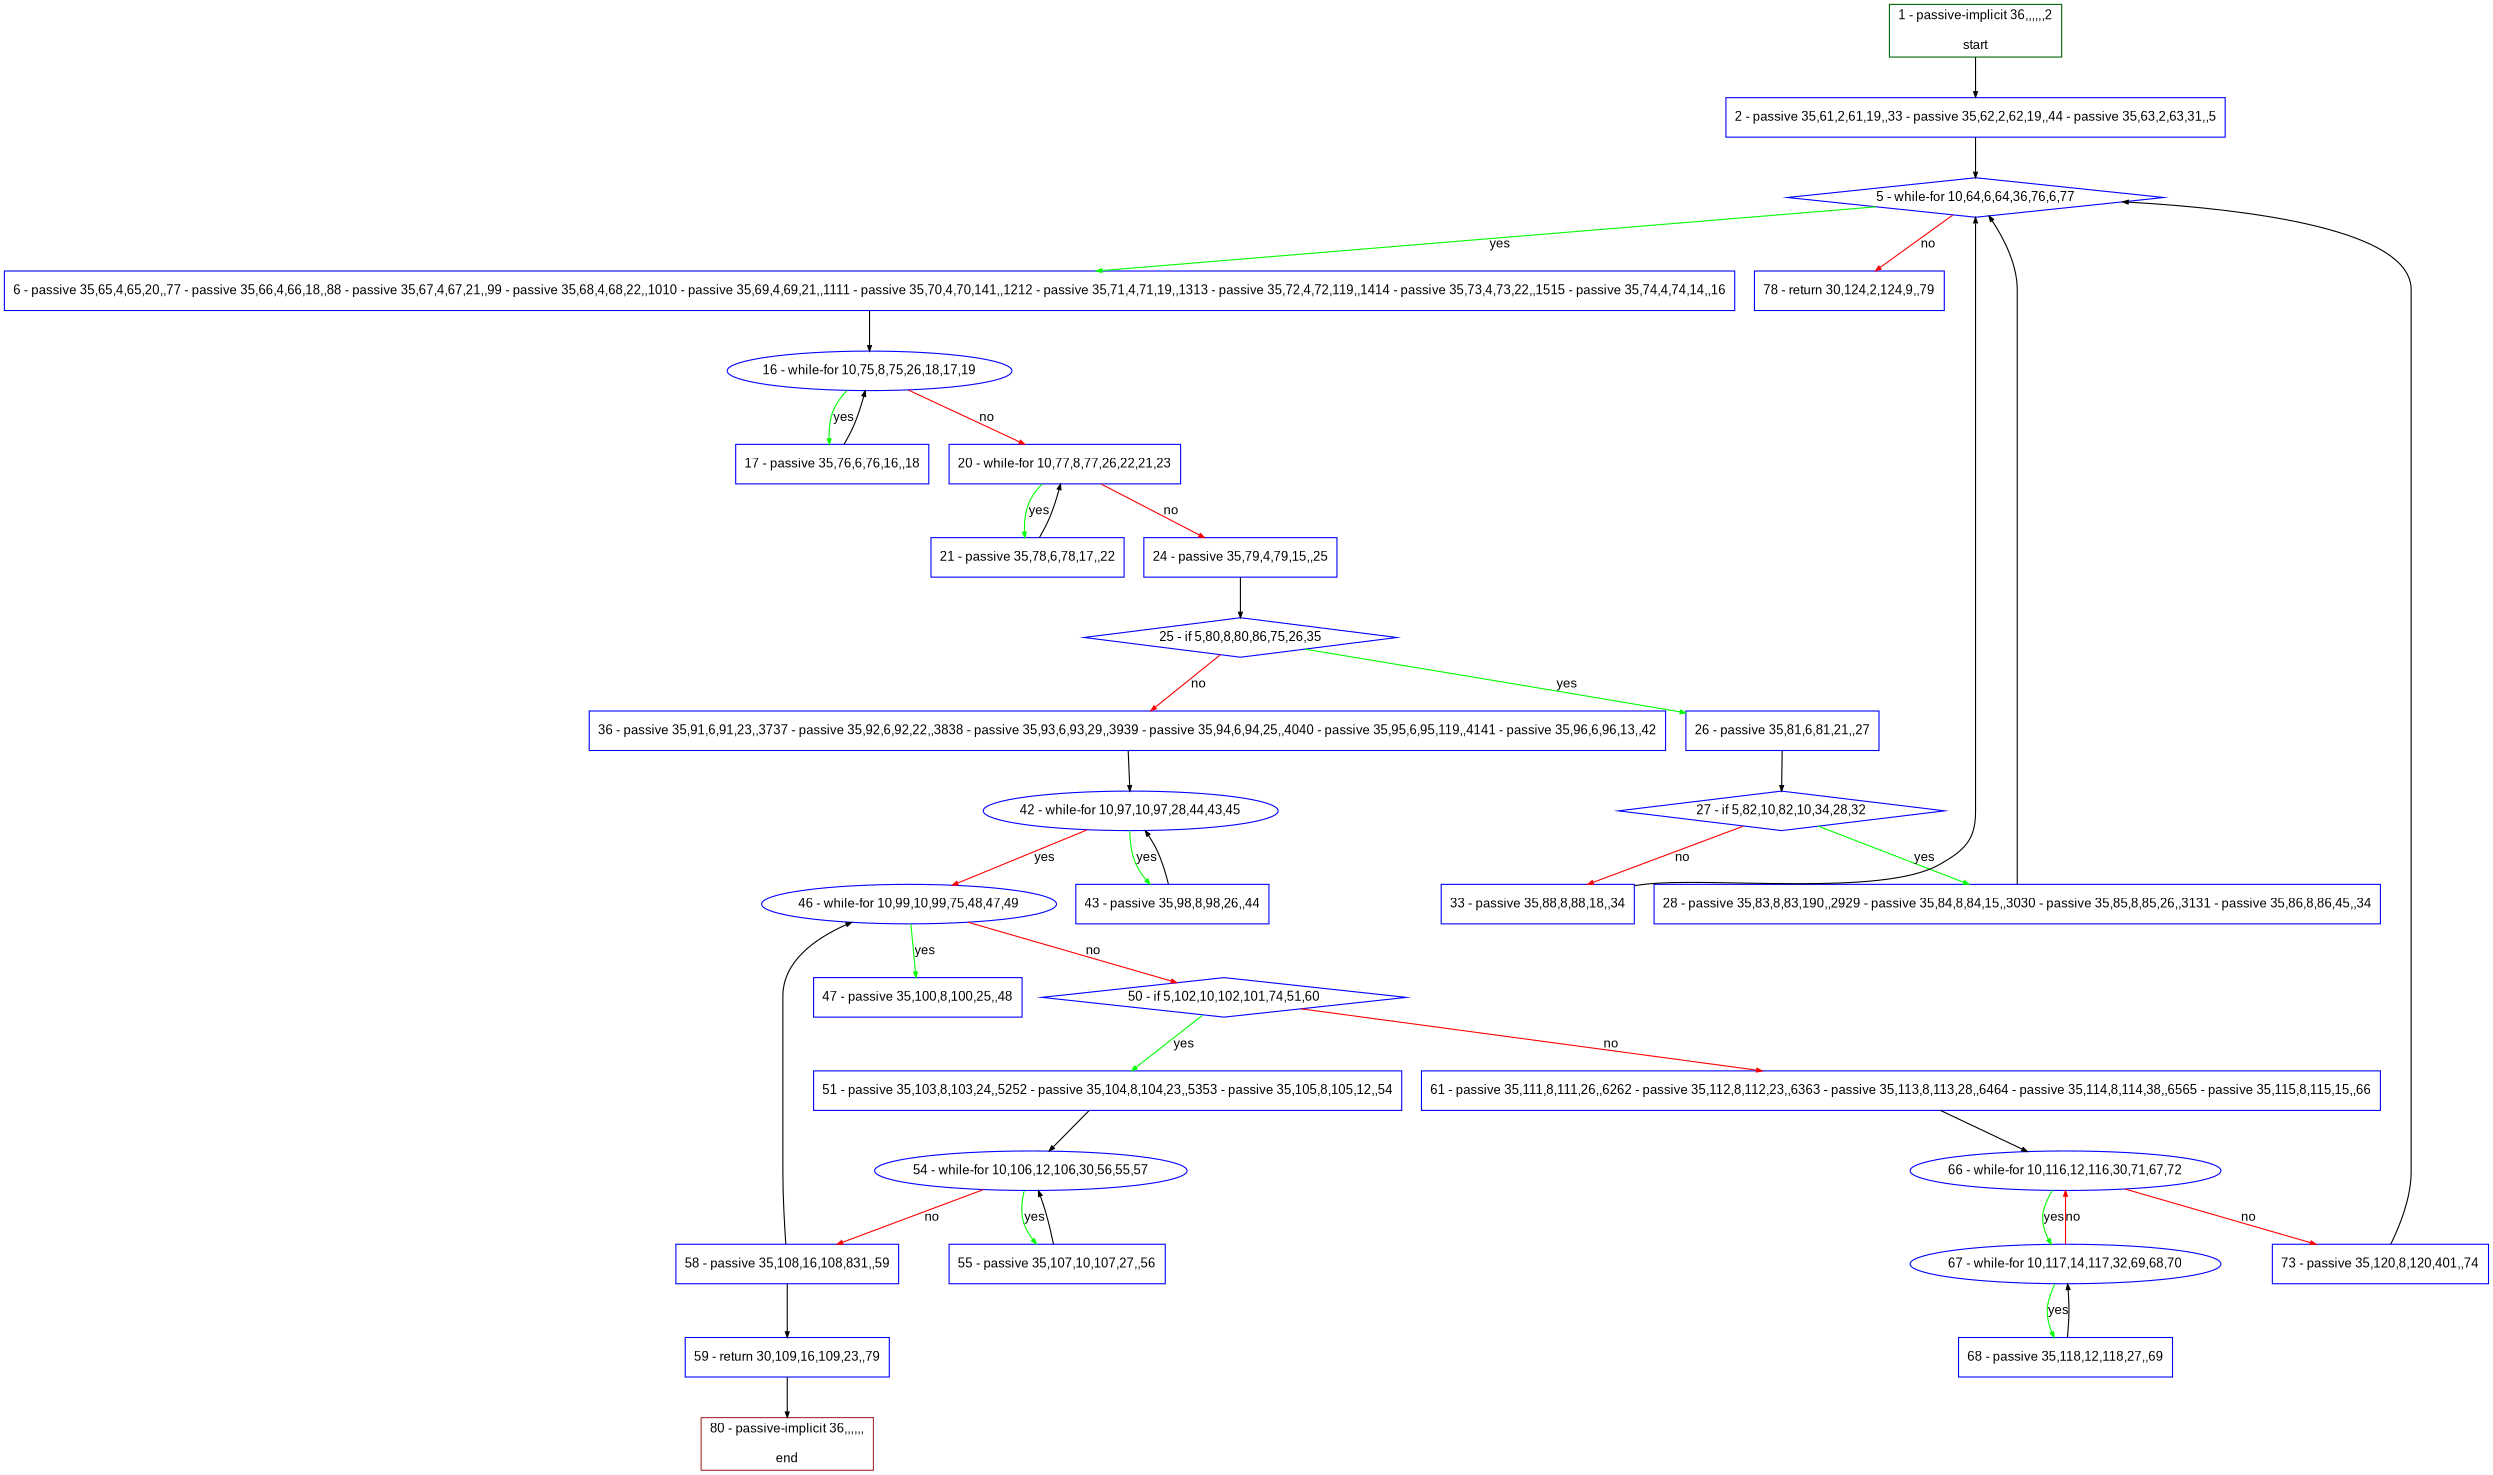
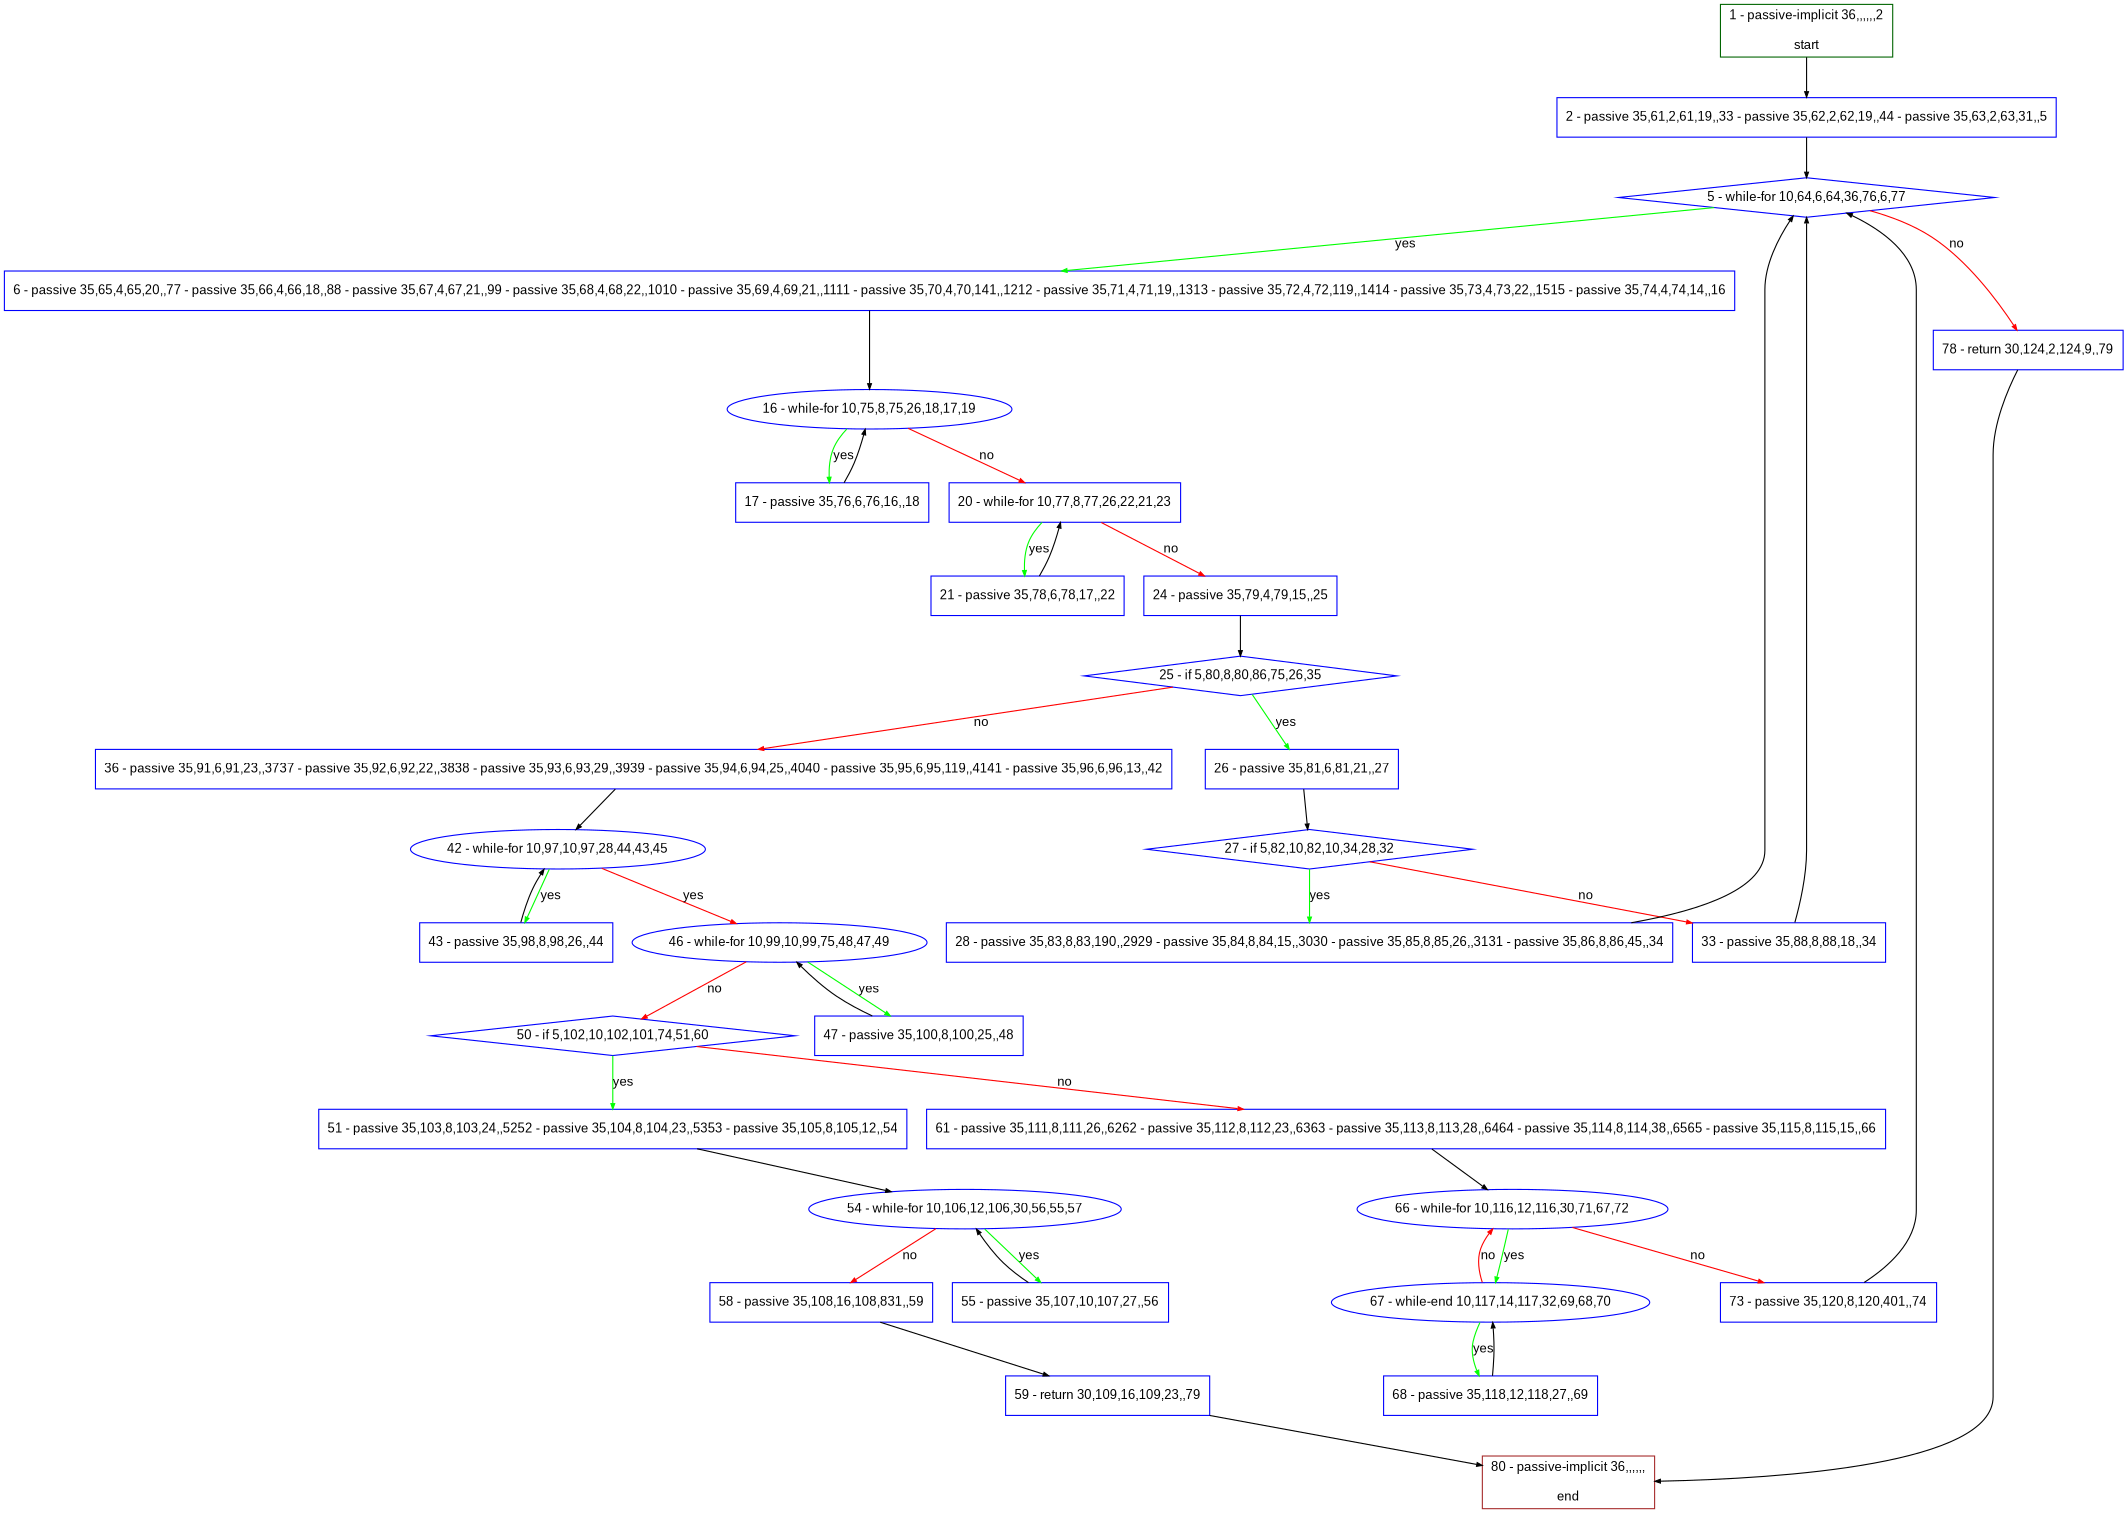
none -> (1993, 1061)
(783, 1070) -> (834, 995)
(2066, 1264) -> (1491, 1302)
